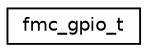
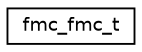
(74, 26) -> (71, 26)
